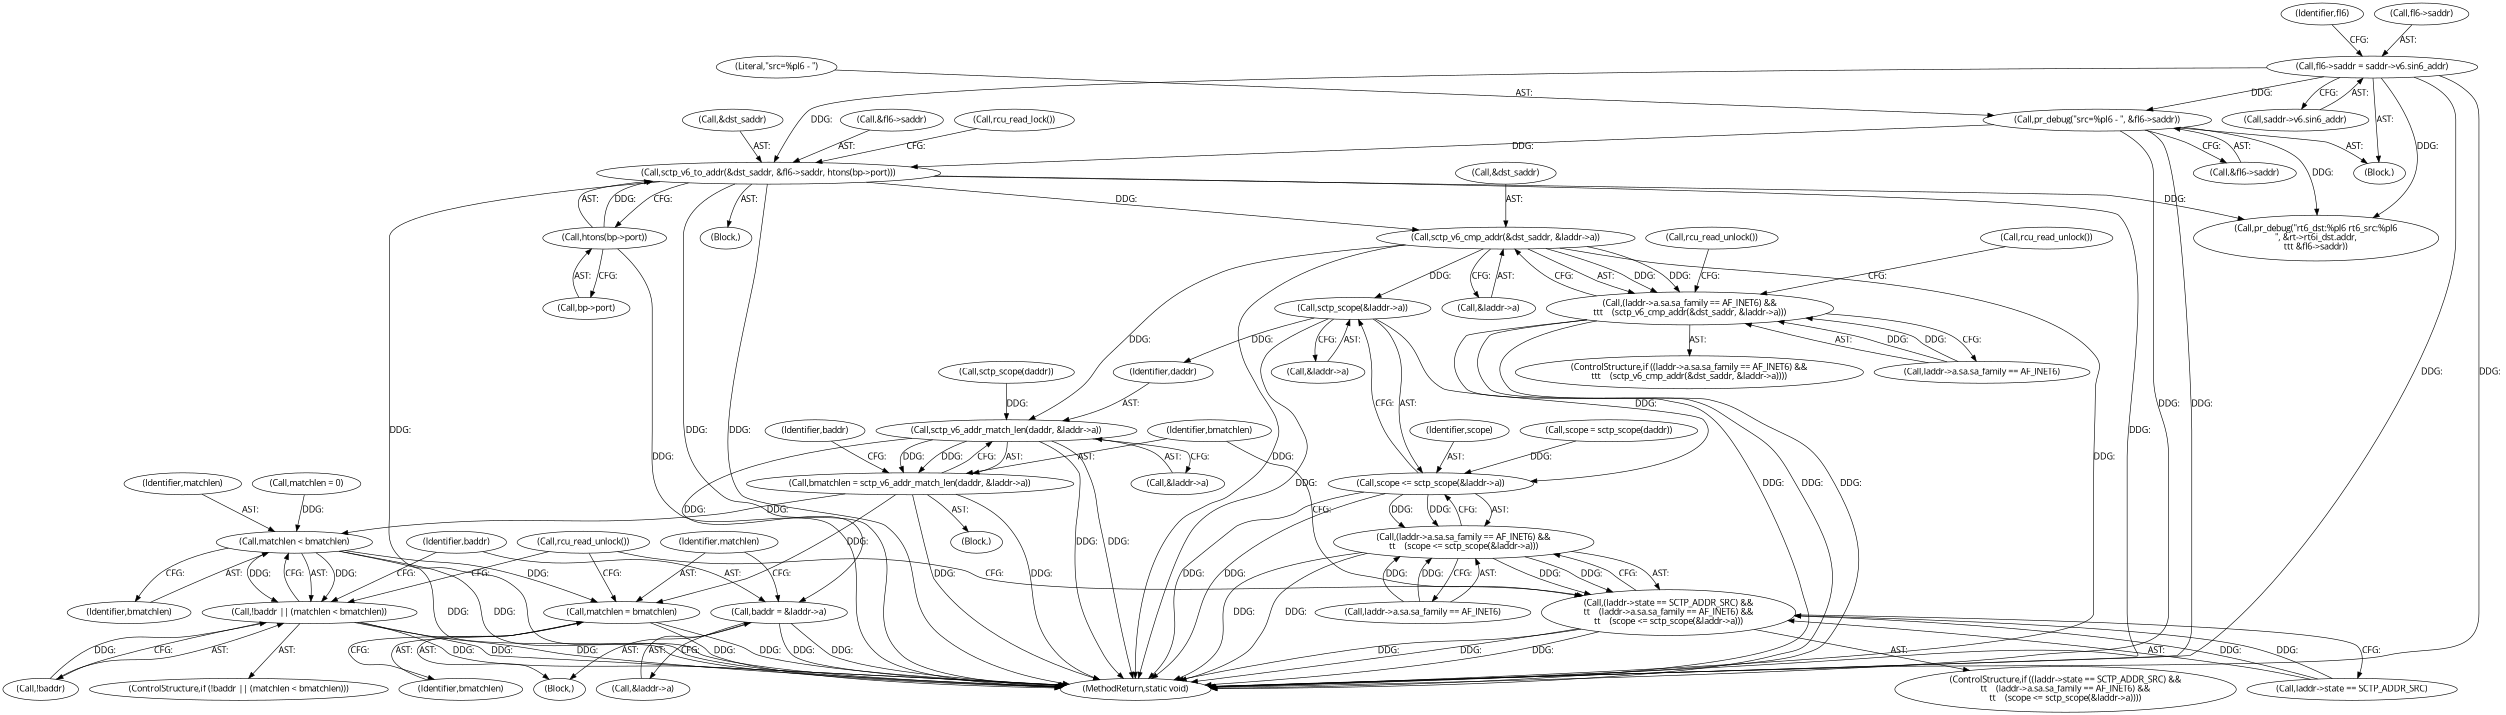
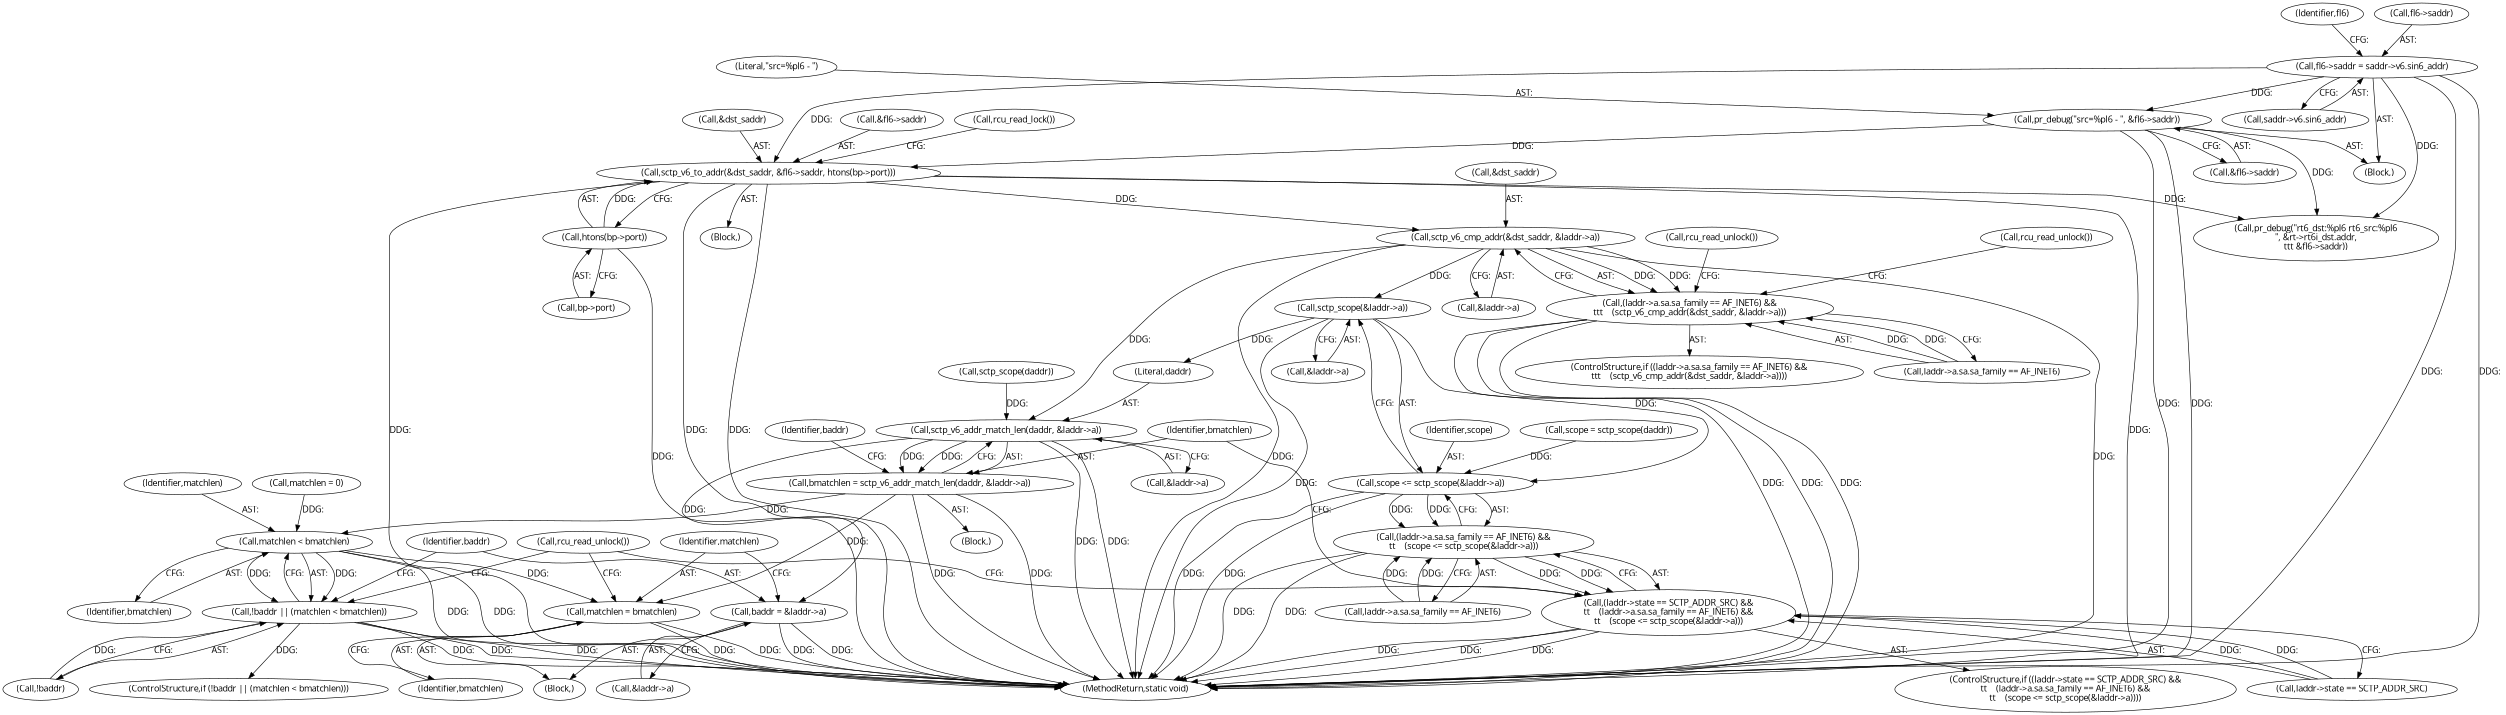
(1163, 372) -> (1163, 372)
(288, 651) -> (288, 651)
